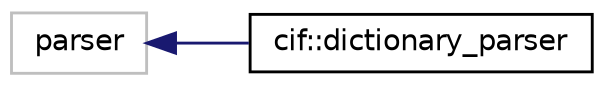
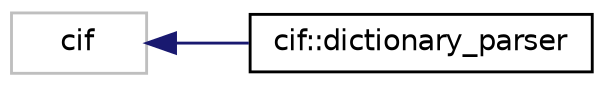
(79, 43) -> (79, 43)
